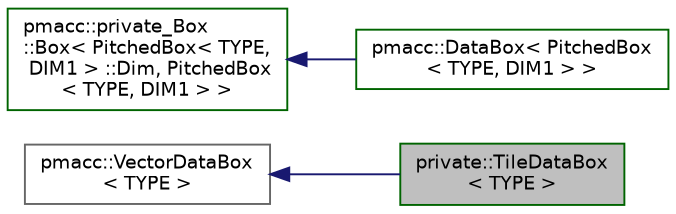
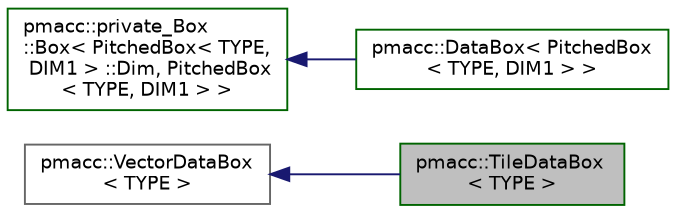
(512, 174) -> (512, 174)
